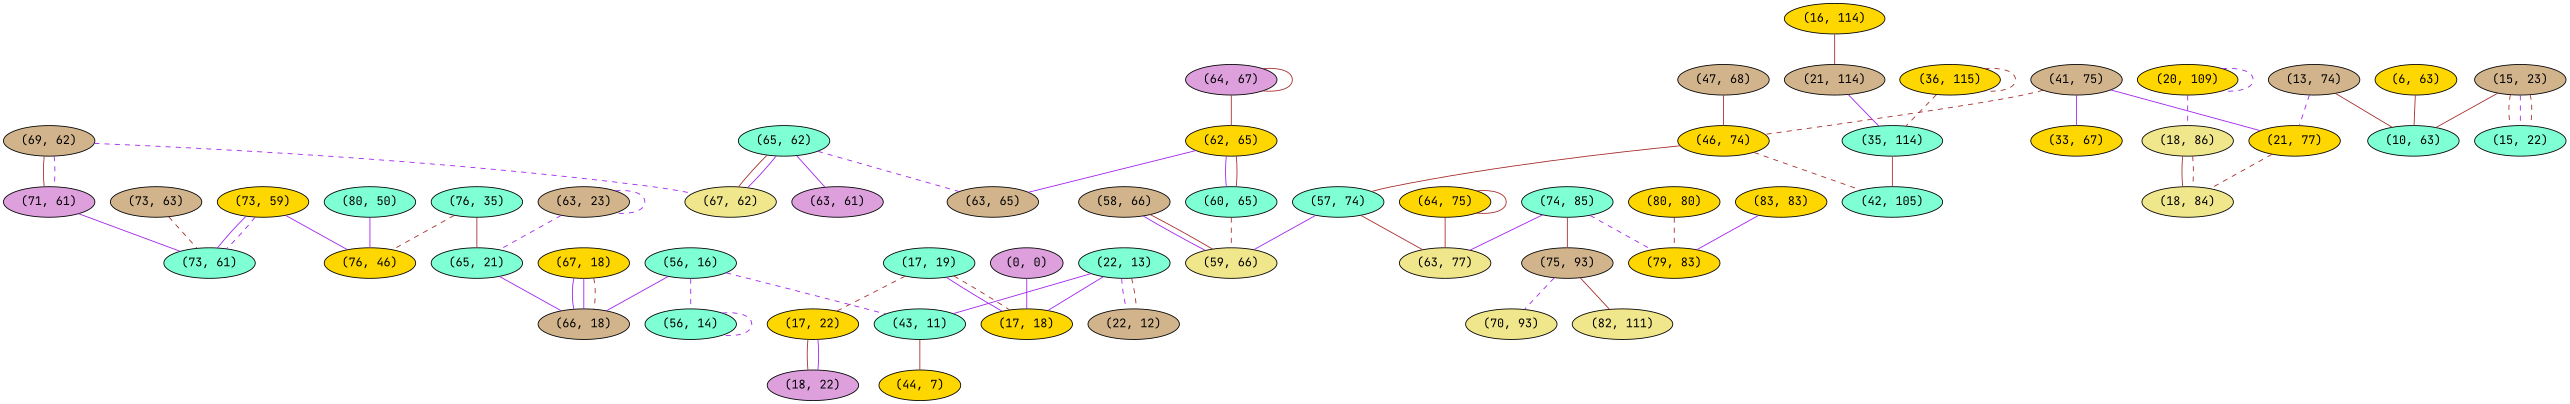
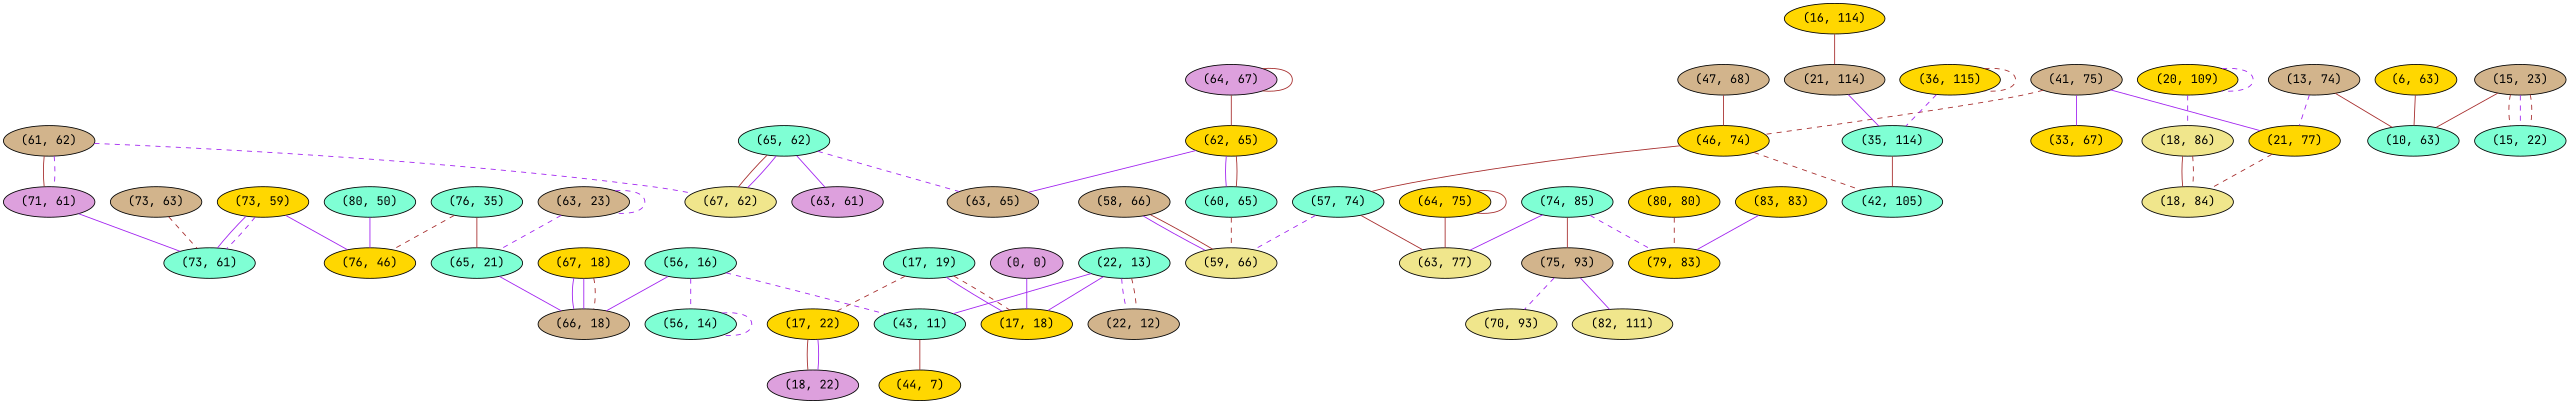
(1926, 106) -> (1926, 106)
(49, 141) -> (49, 141)
(1285, 233) -> (1285, 233)
(1595, 294) -> (1595, 294)
